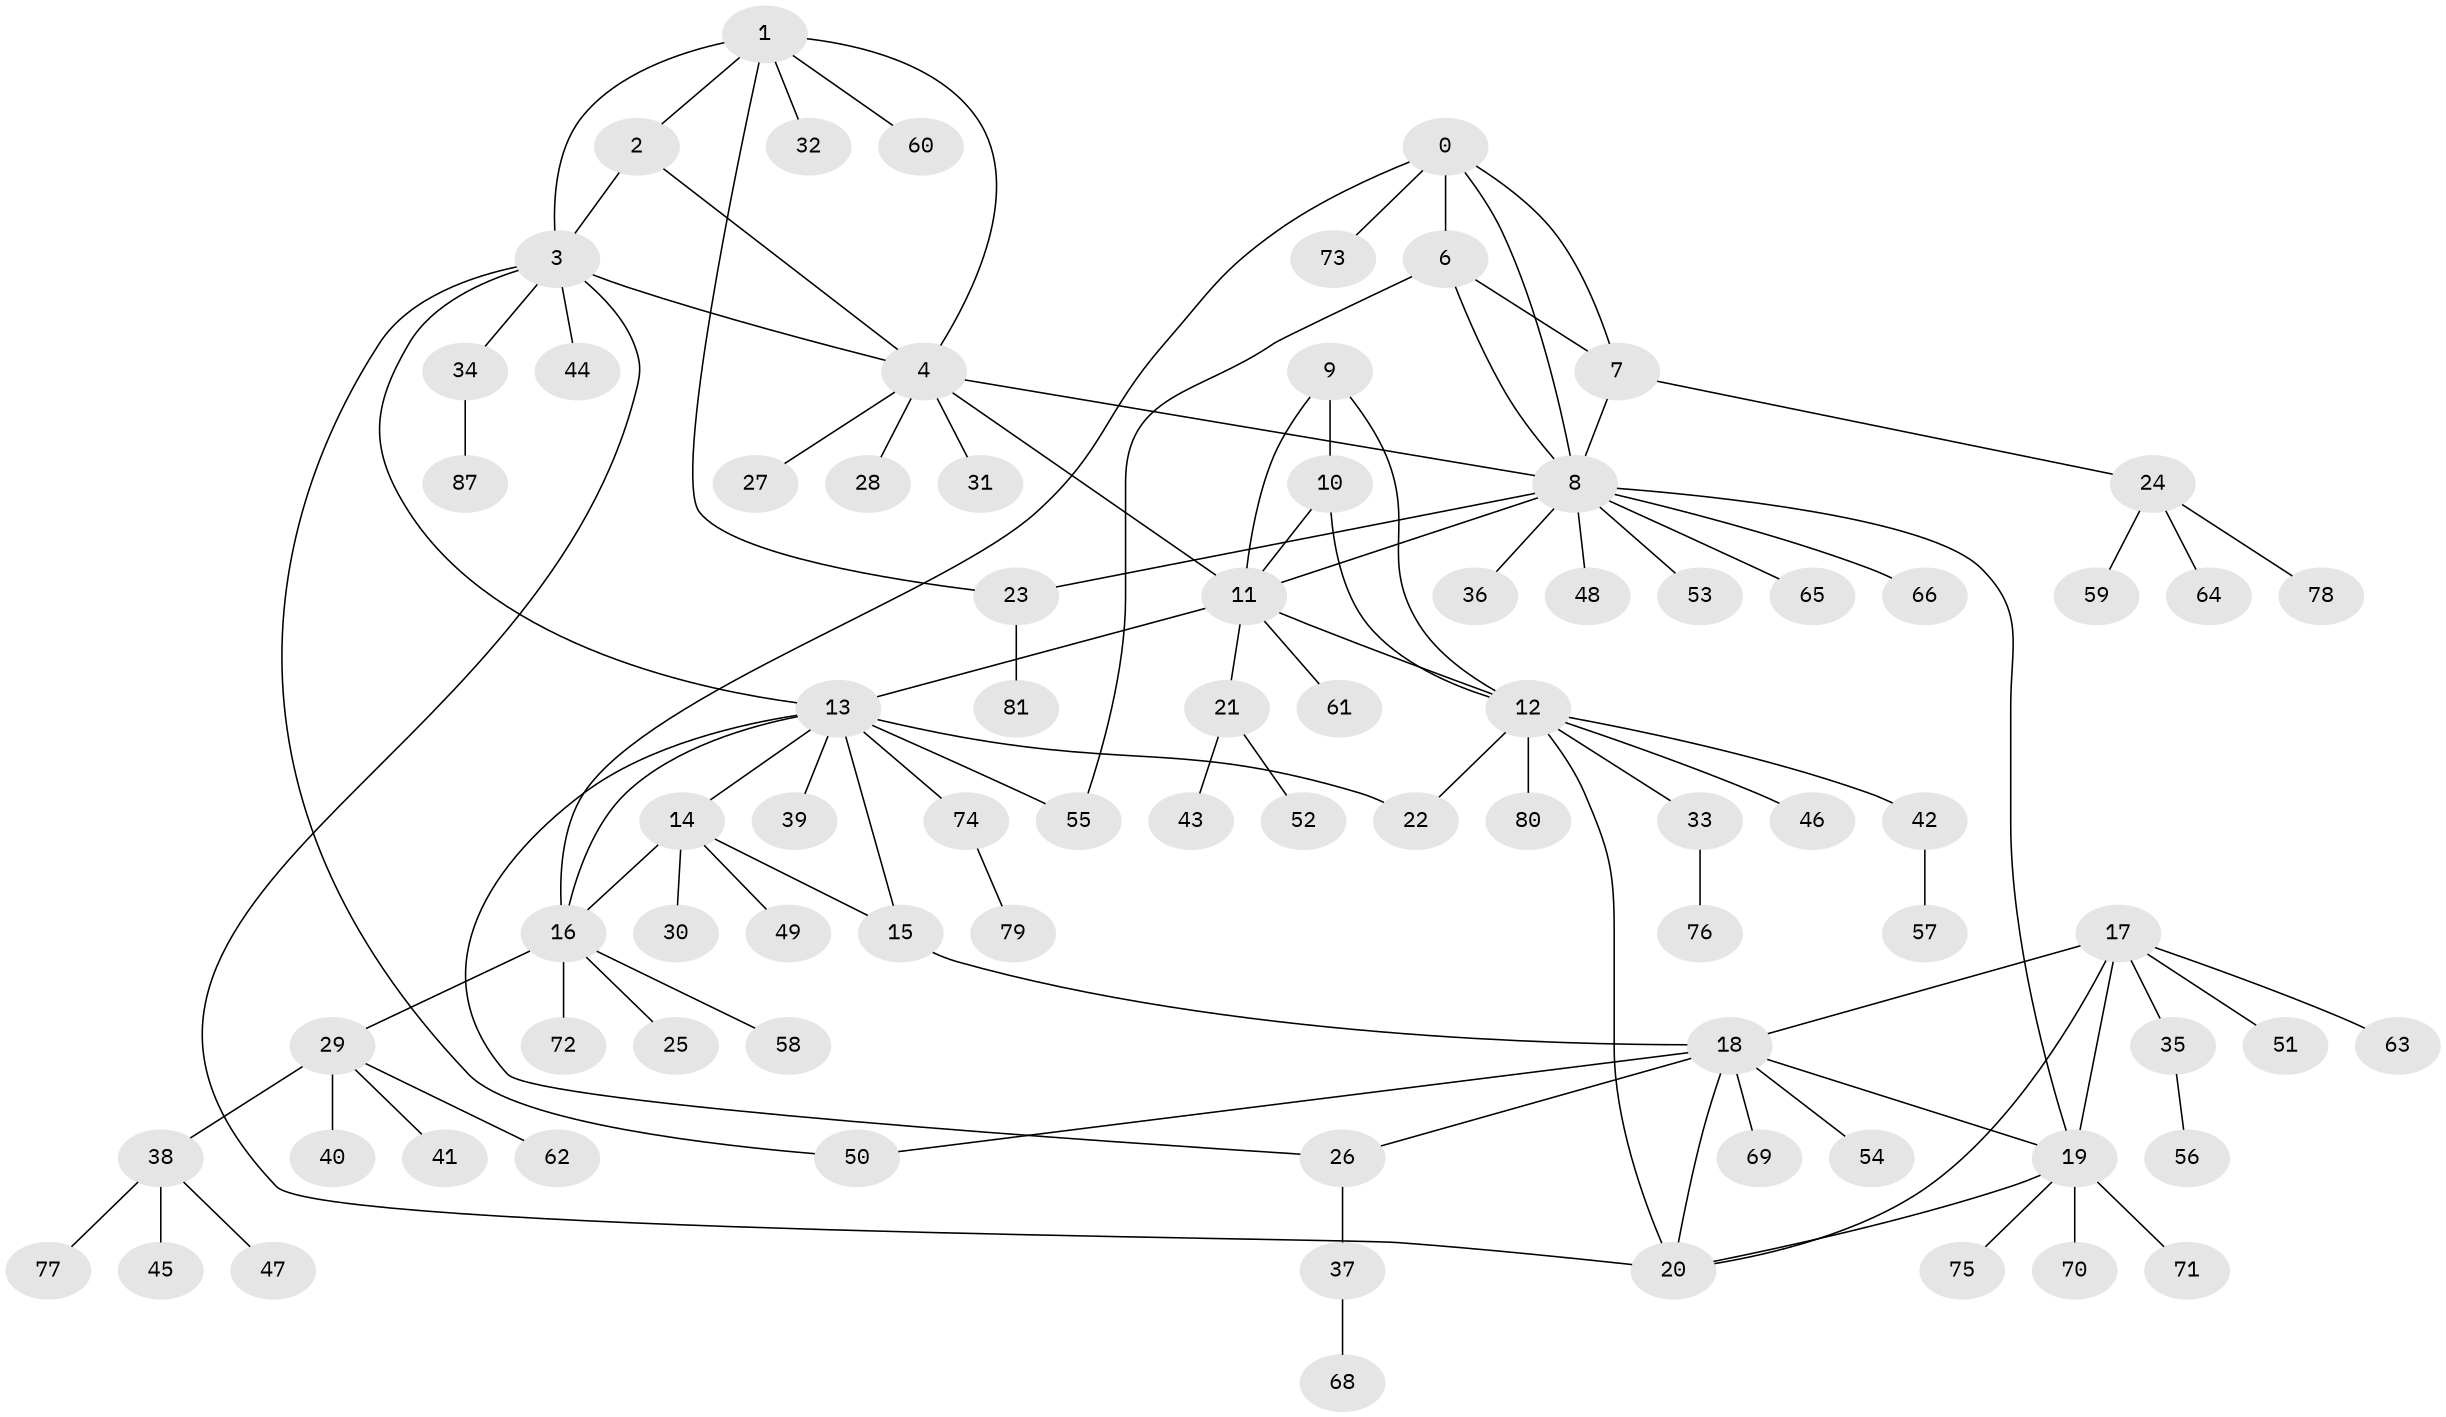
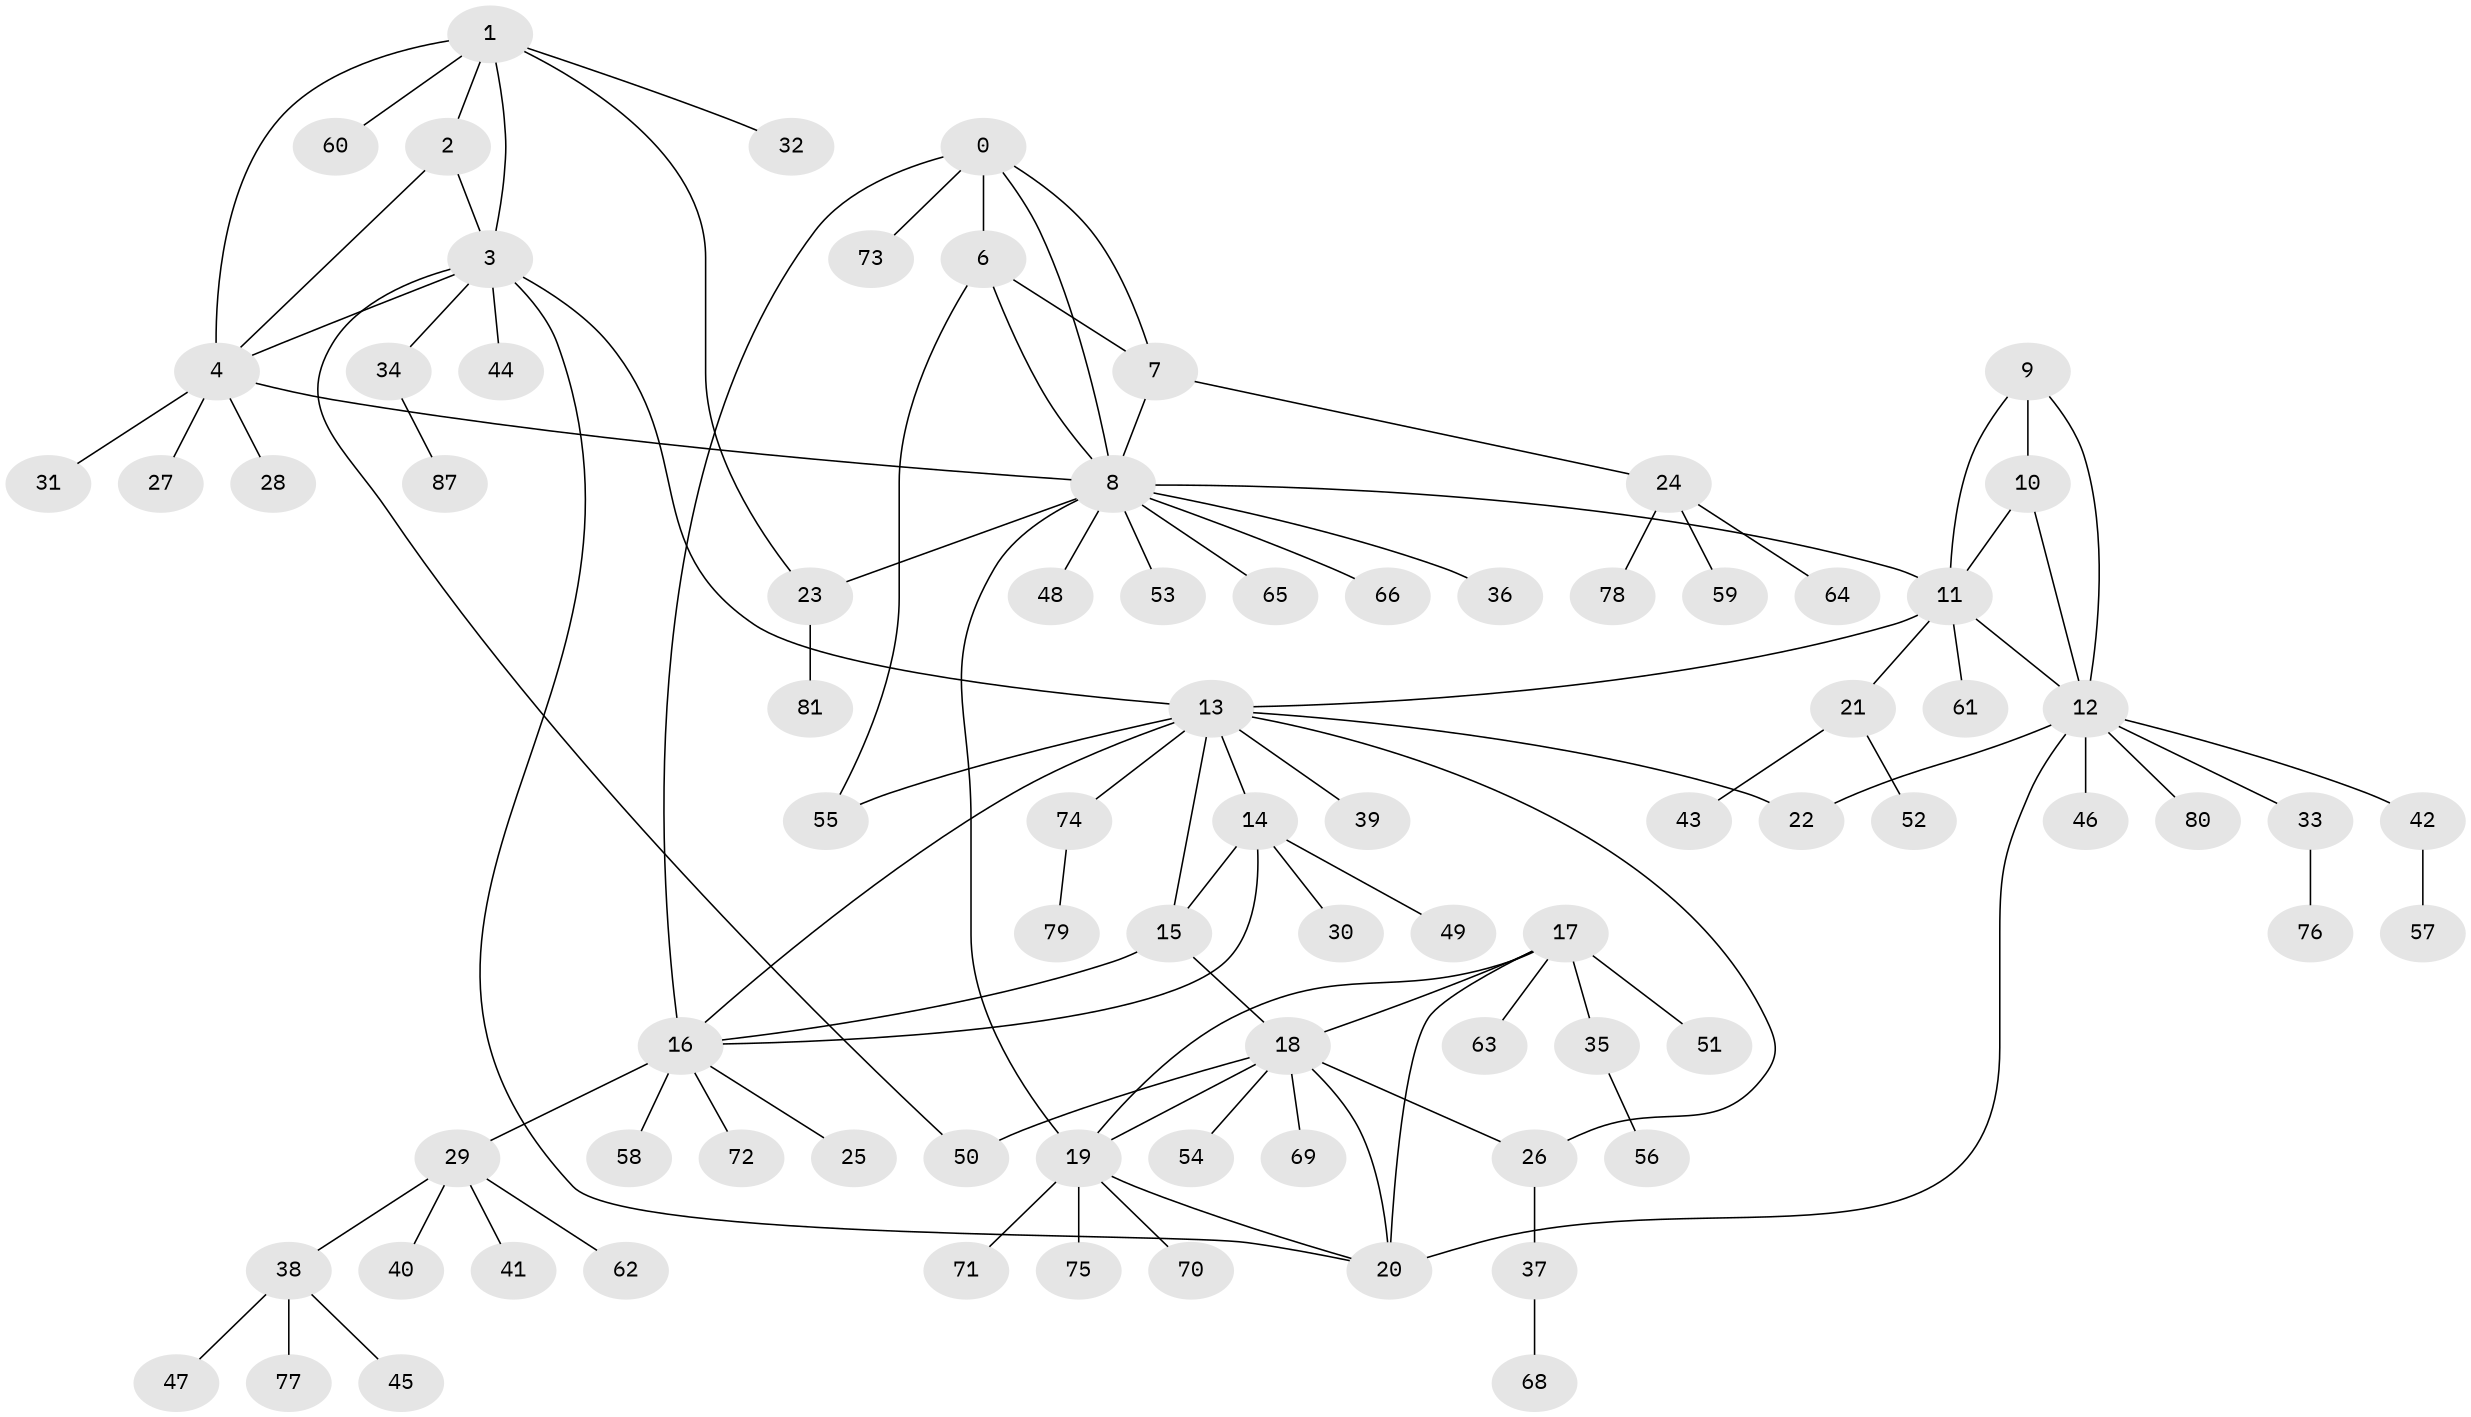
(1084, 484) -> none
none -> (932, 1007)
